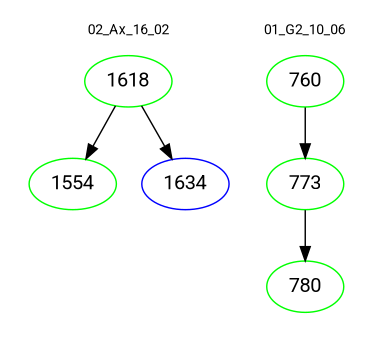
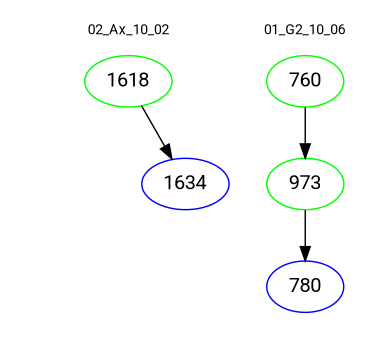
(129, 31) -> (129, 31)
(73, 184) -> none
(305, 184) -> (305, 184)
(305, 287) -> (305, 287)
